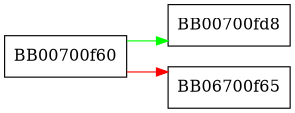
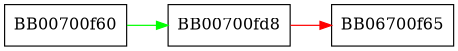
(142, 72) -> (305, 25)
